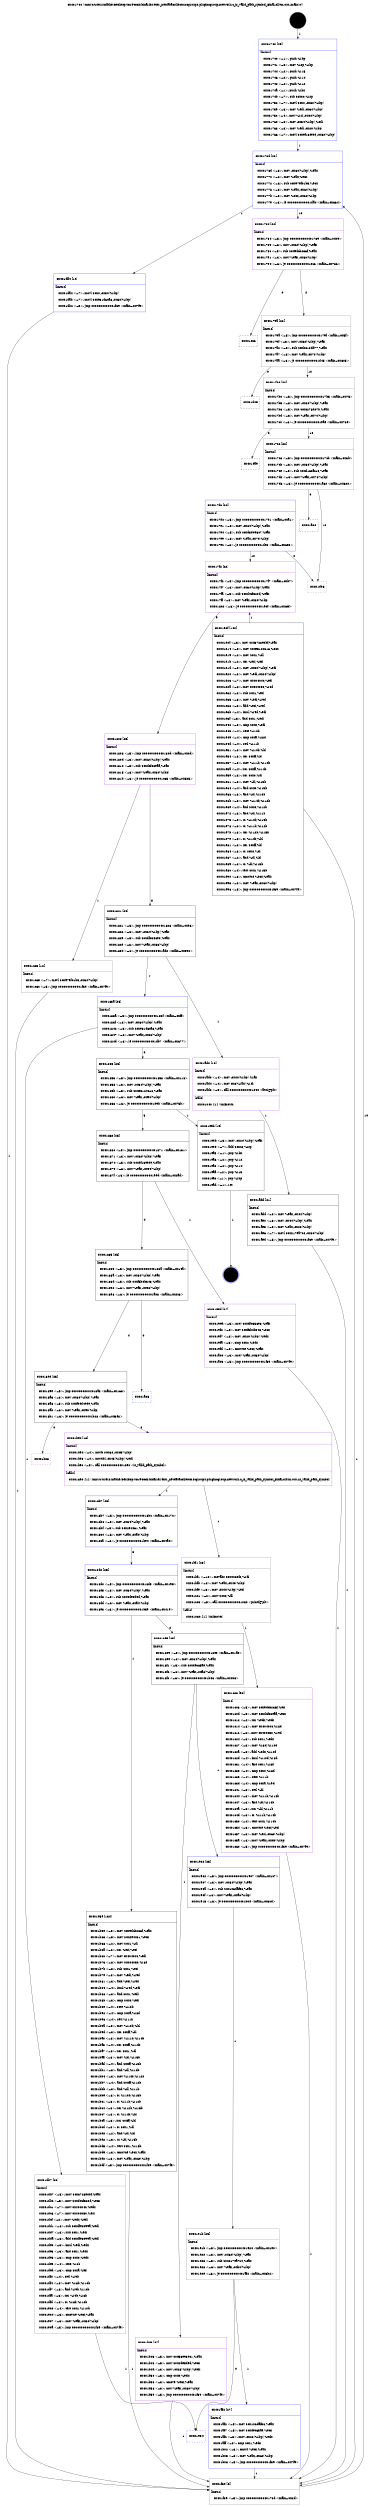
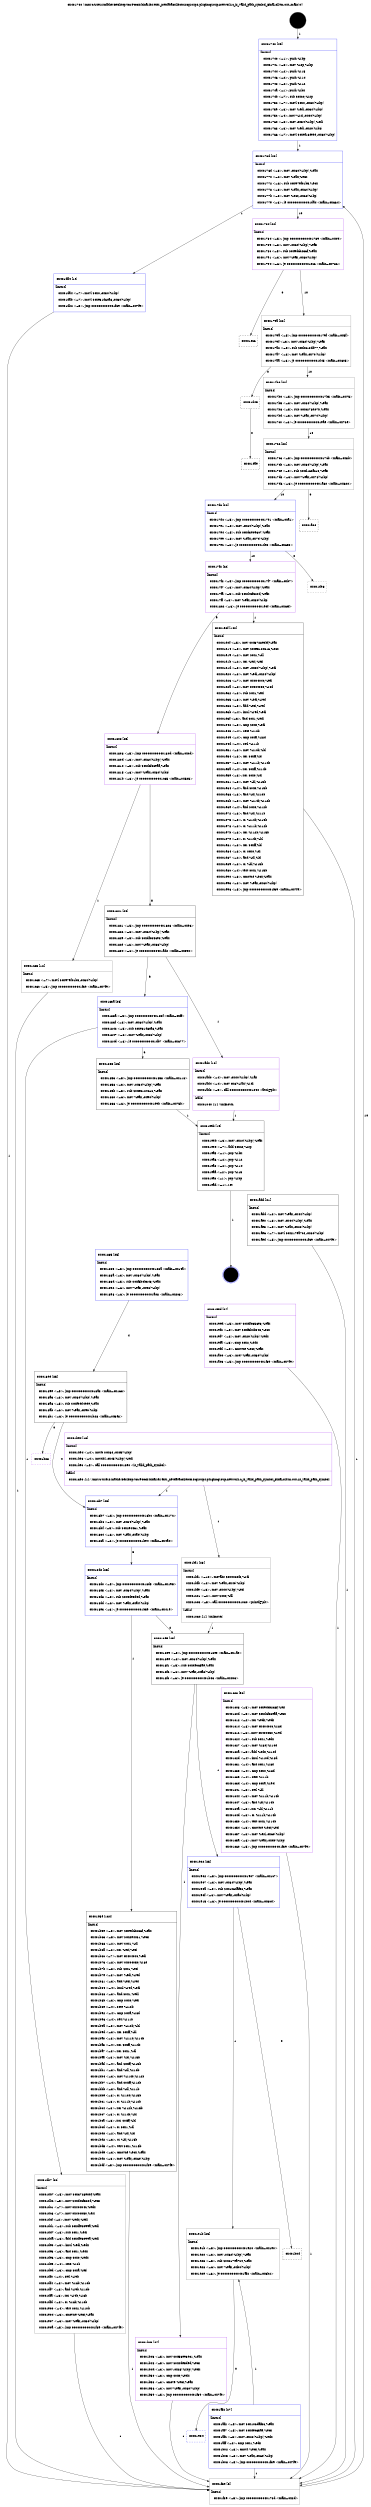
(306, 293) -> (306, 293)
(260, 441) -> (250, 432)
(322, 534) -> (280, 494)
(250, 619) -> (253, 617)
(149, 977) -> (149, 977)
(278, 1150) -> (234, 1115)
(143, 1156) -> none
(142, 1275) -> (142, 1275)
(142, 1397) -> none
(137, 1427) -> (53, 1470)
(251, 1654) -> (211, 1627)
none -> (292, 2254)
(239, 2341) -> (250, 2343)
(127, 2402) -> (103, 2447)
